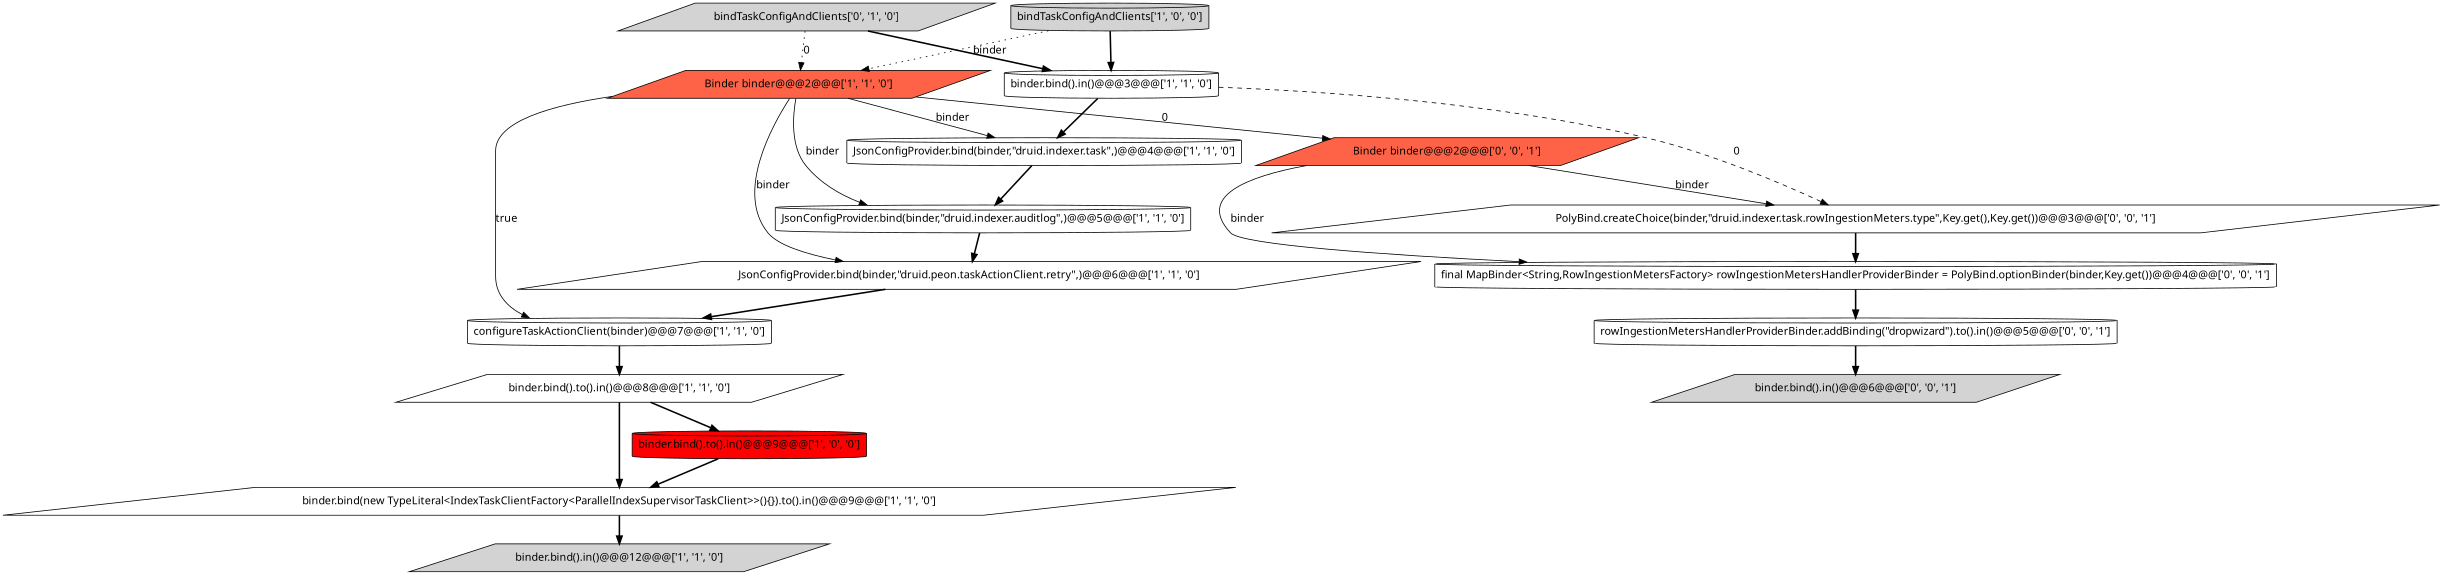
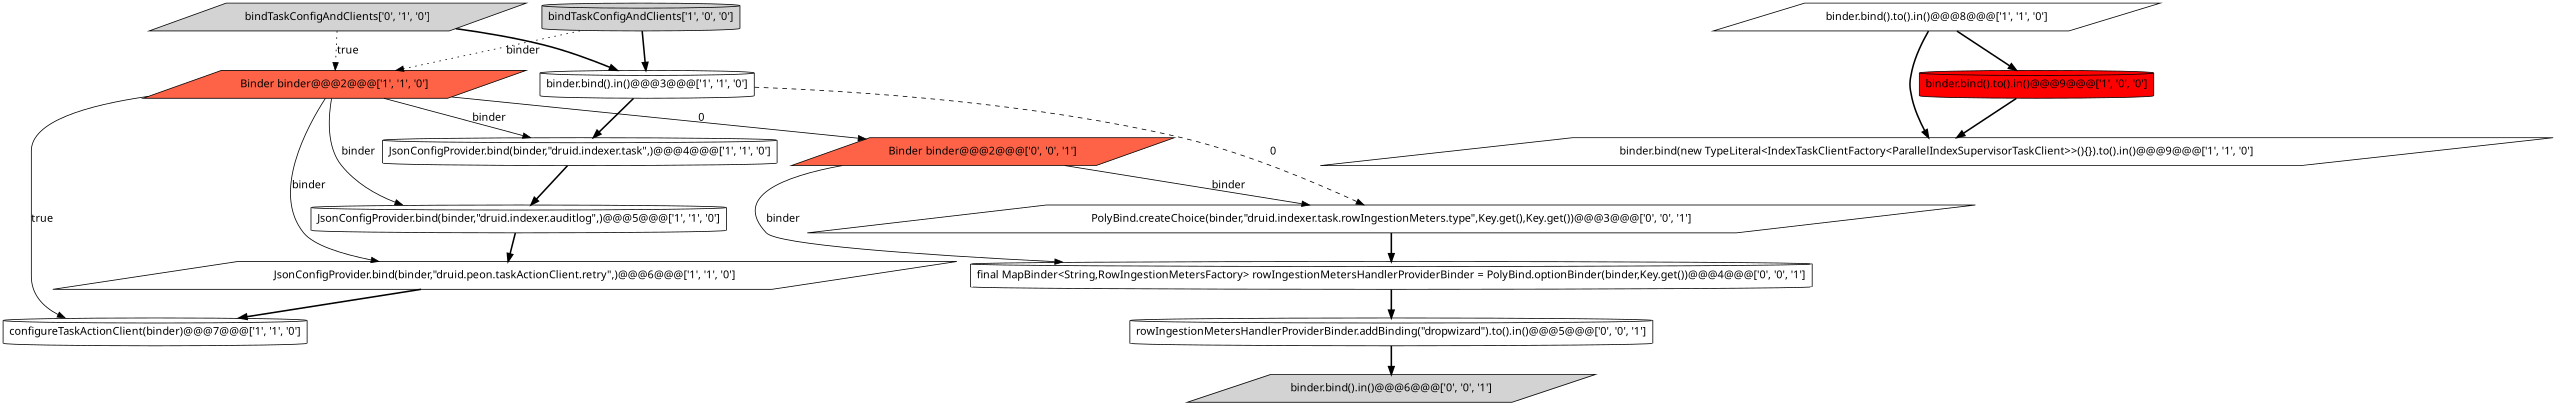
(807, 51) -> (348, 51)
(619, 356) -> none
(619, 558) -> none
